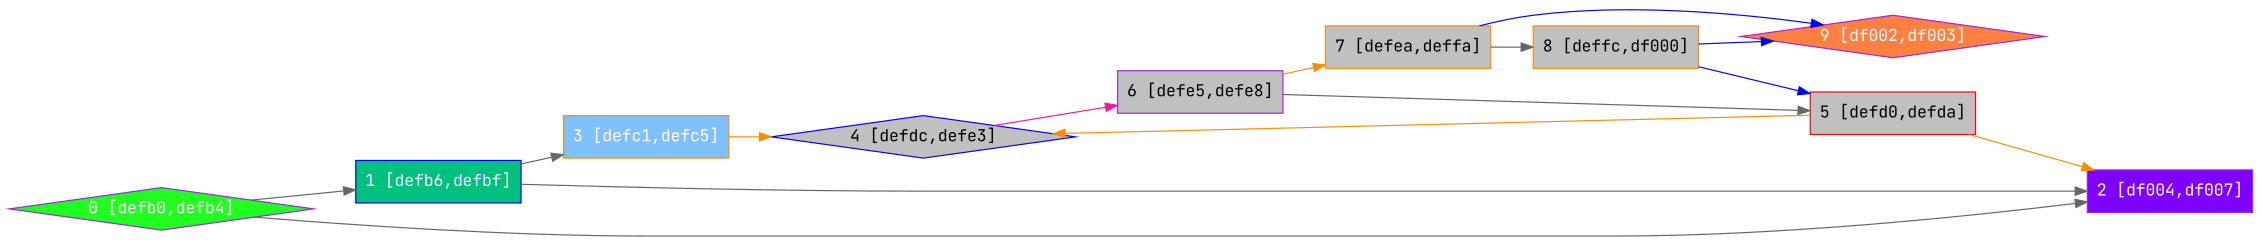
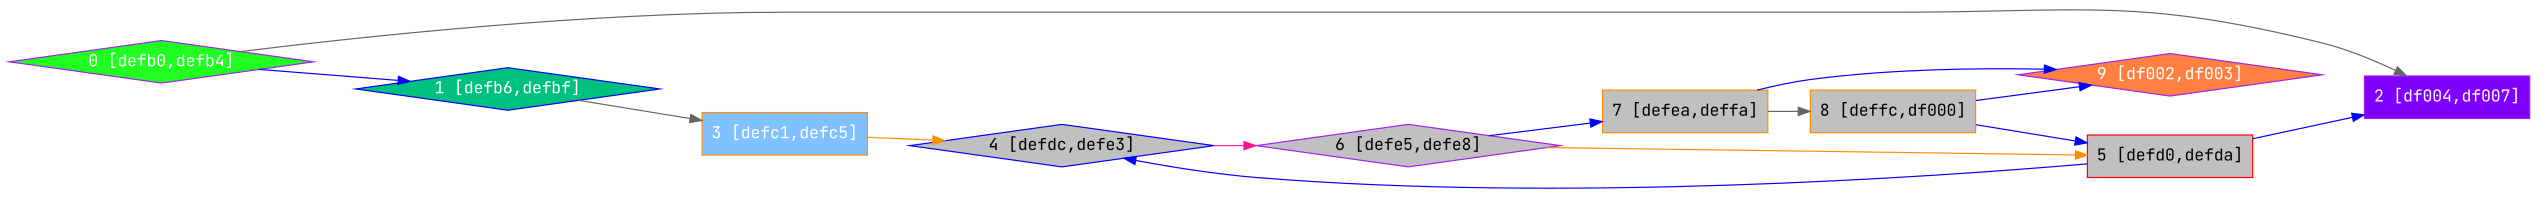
(1298, 71) -> (1540, 129)
(1200, 92) -> (1408, 146)
(1540, 102) -> (1811, 151)
(1438, 124) -> (1611, 188)
(2026, 151) -> (2303, 128)
(438, 182) -> (508, 89)
(1298, 191) -> none
(297, 196) -> (328, 75)
